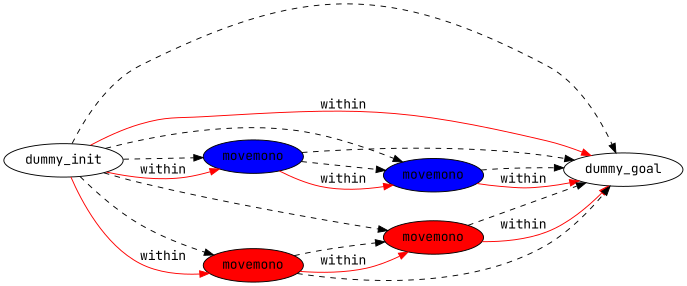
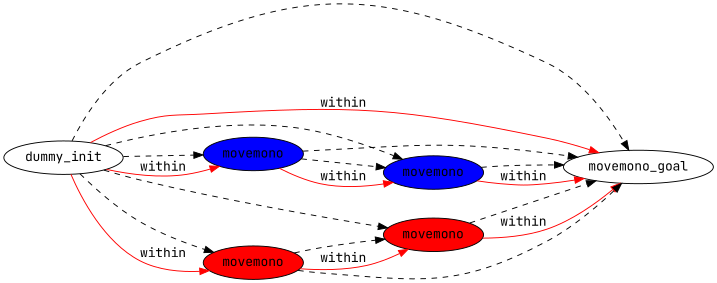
(623, 170) -> (638, 167)
